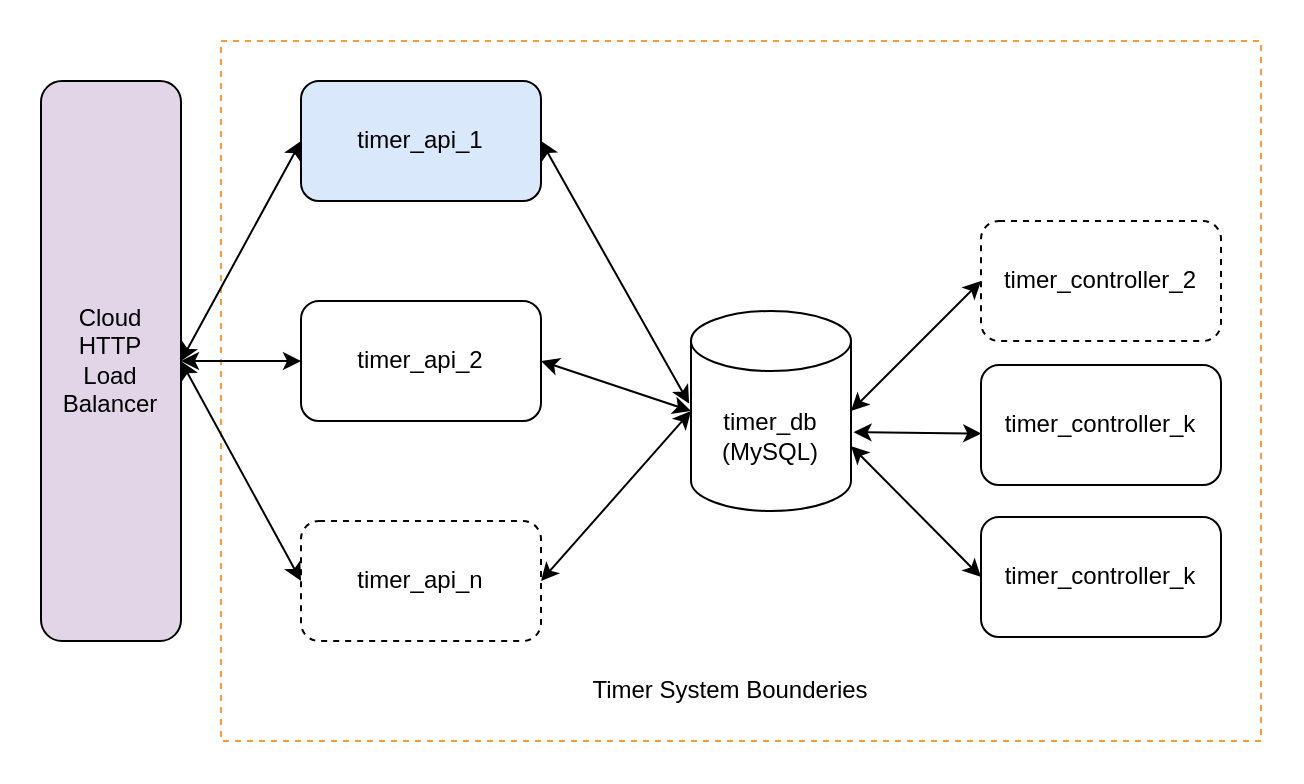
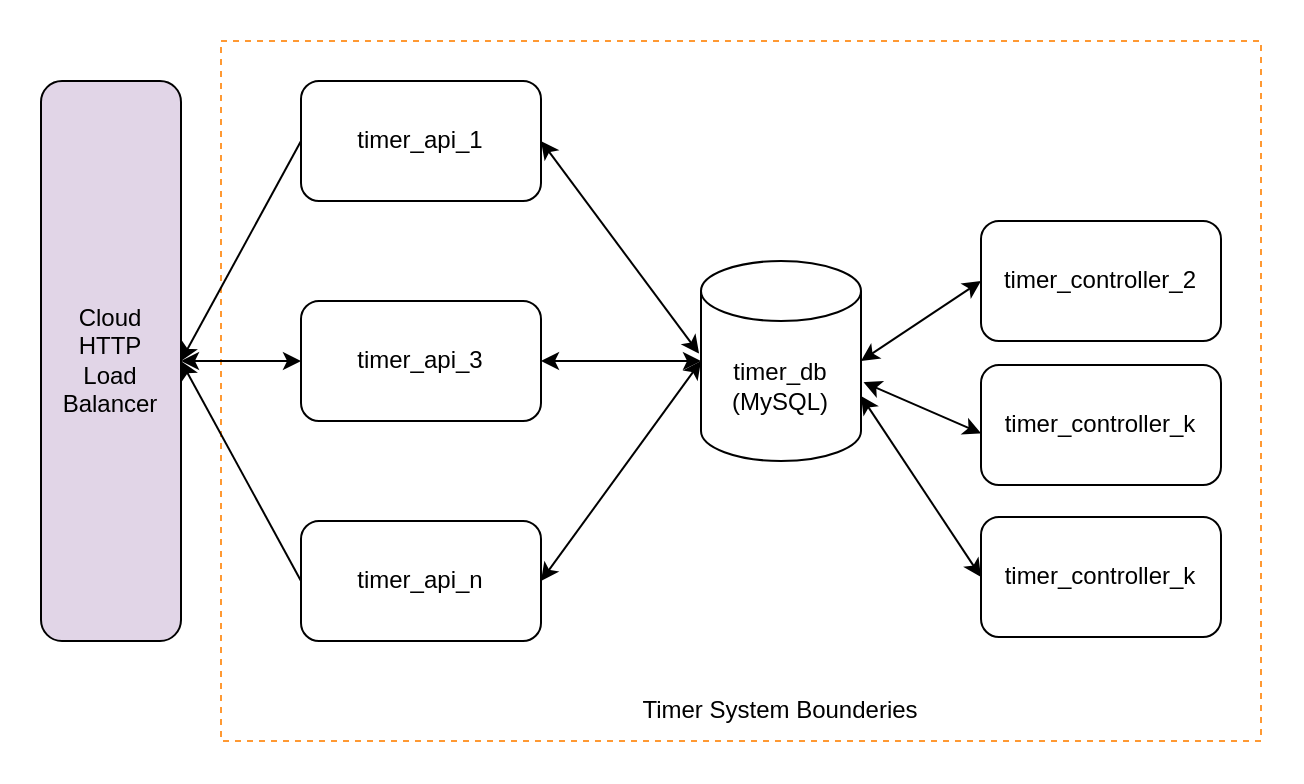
(421, 141) -> (421, 141)
(294, 154) -> (296, 150)
(1101, 281) -> (1101, 281)
(421, 361) -> (421, 361)
(771, 411) -> (781, 361)
(293, 567) -> (297, 573)
(421, 581) -> (421, 581)
(731, 691) -> (781, 711)
